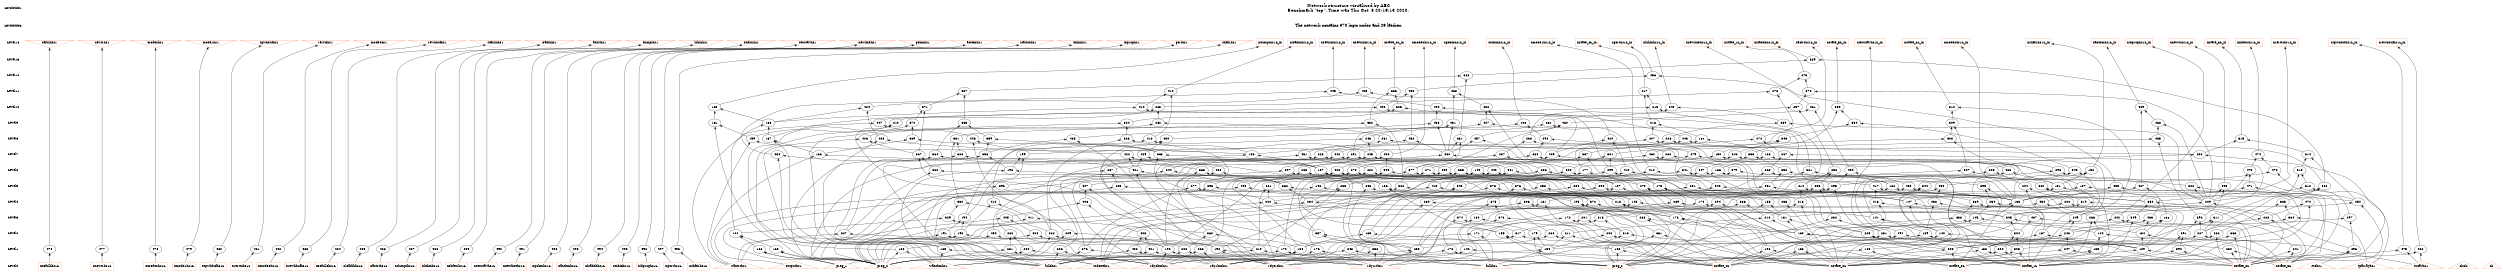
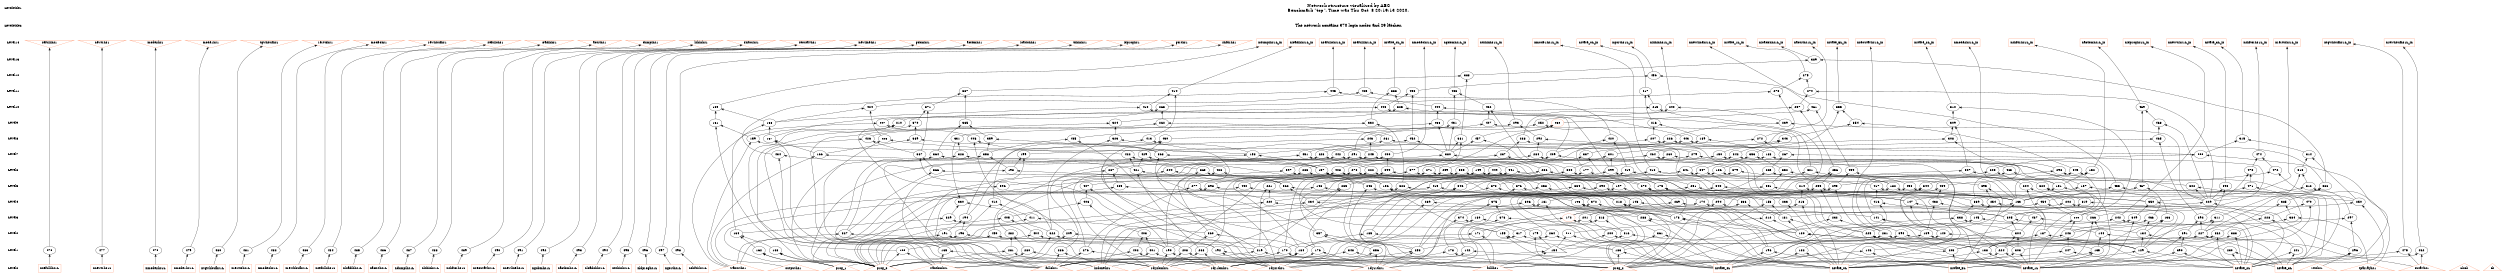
(952, 170) -> (953, 169)
(1547, 249) -> (1554, 250)
